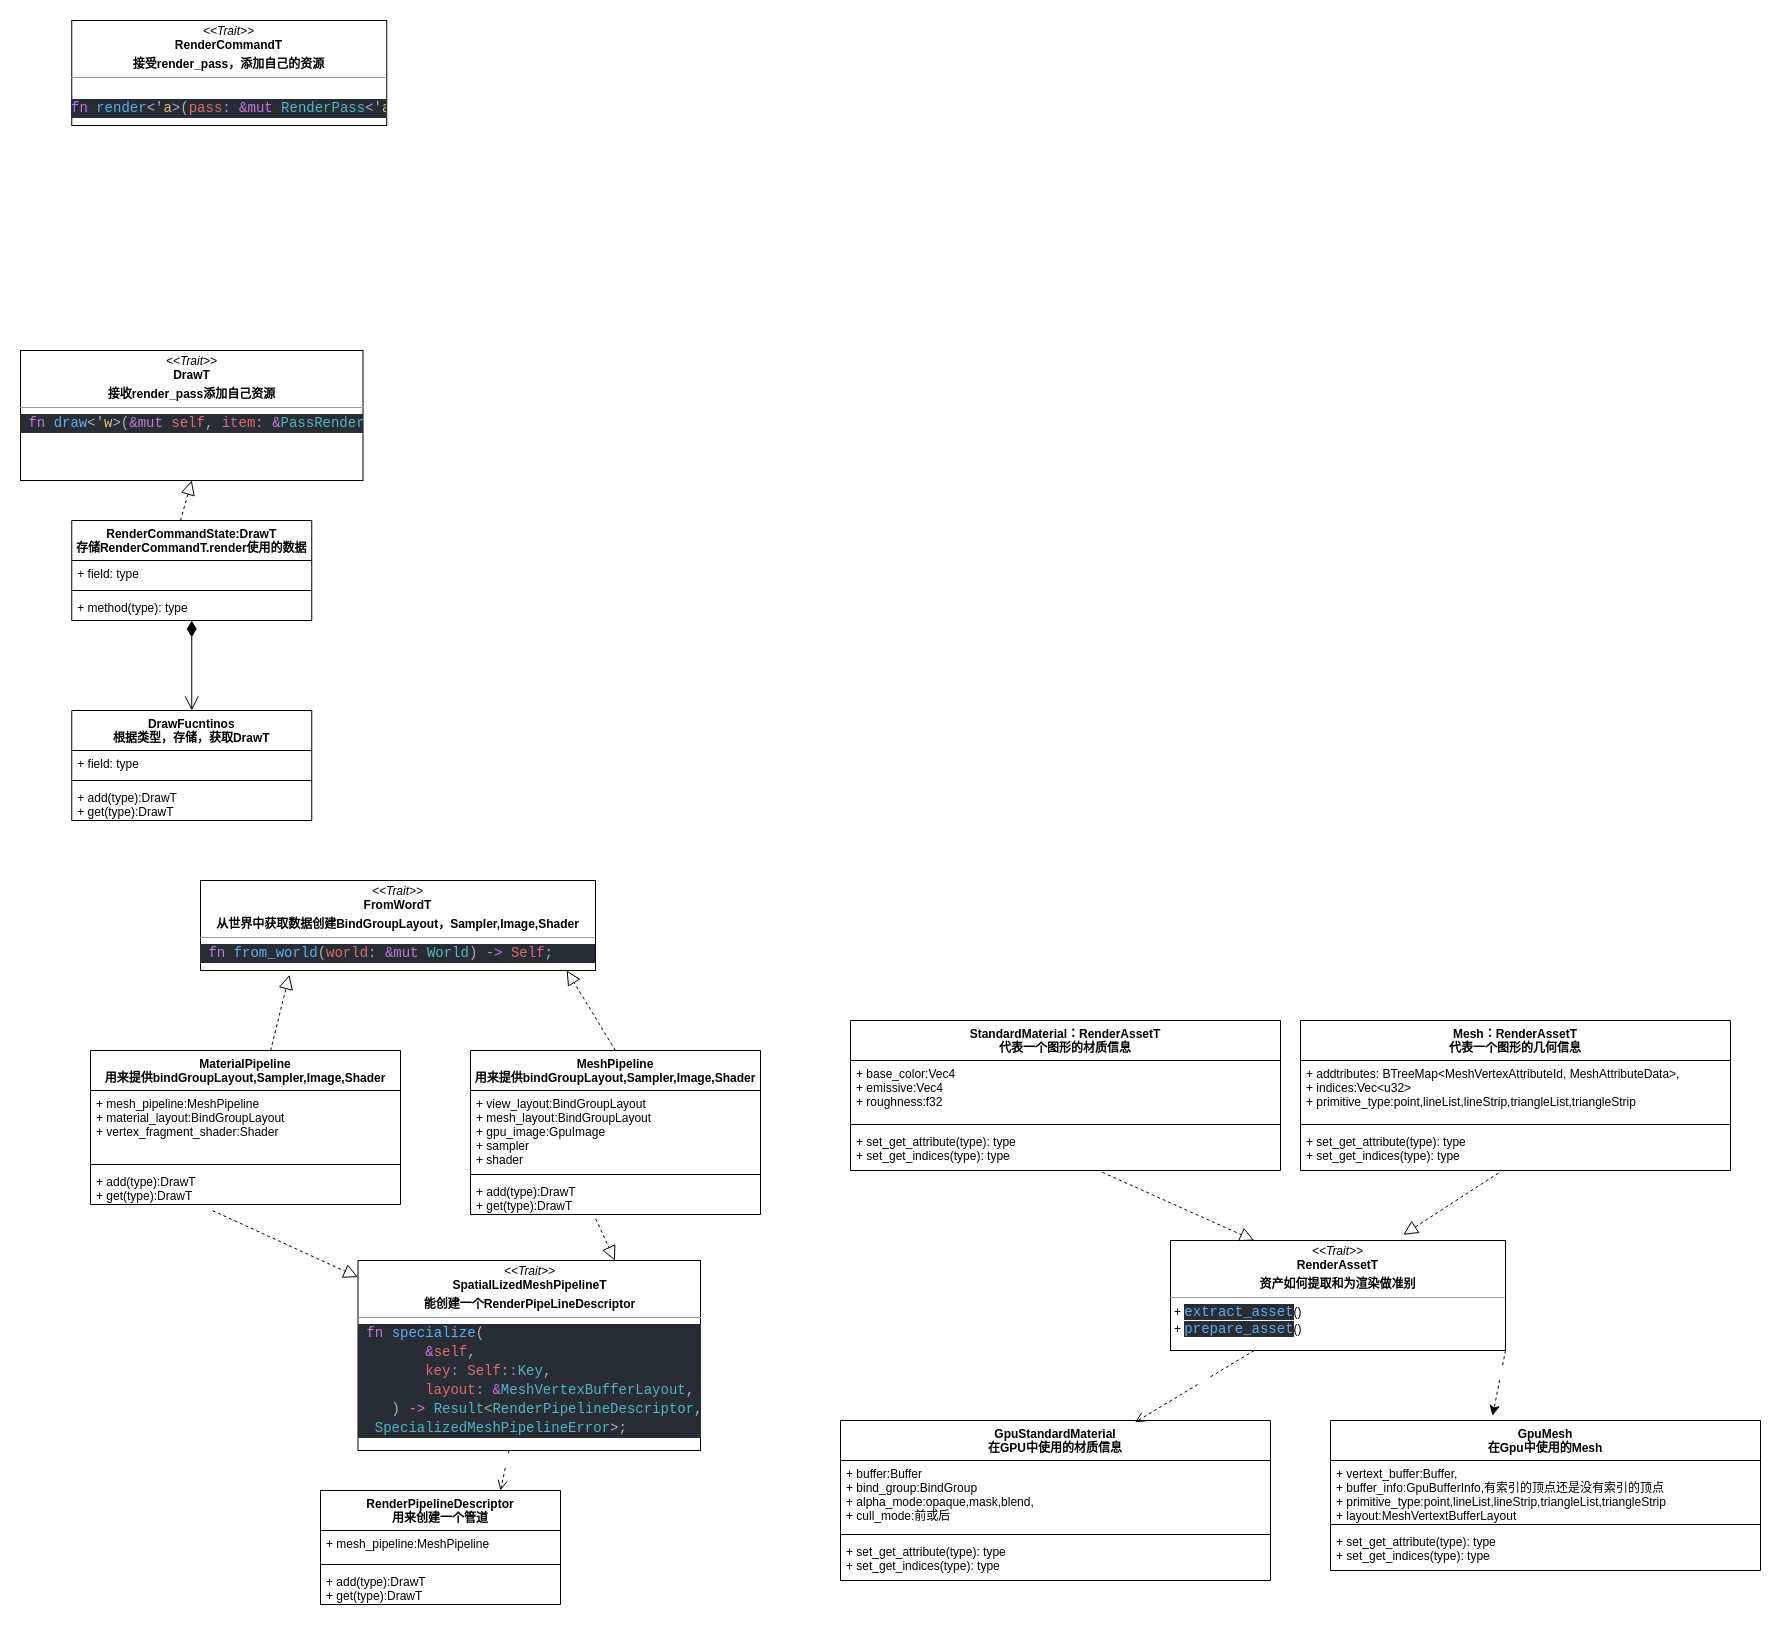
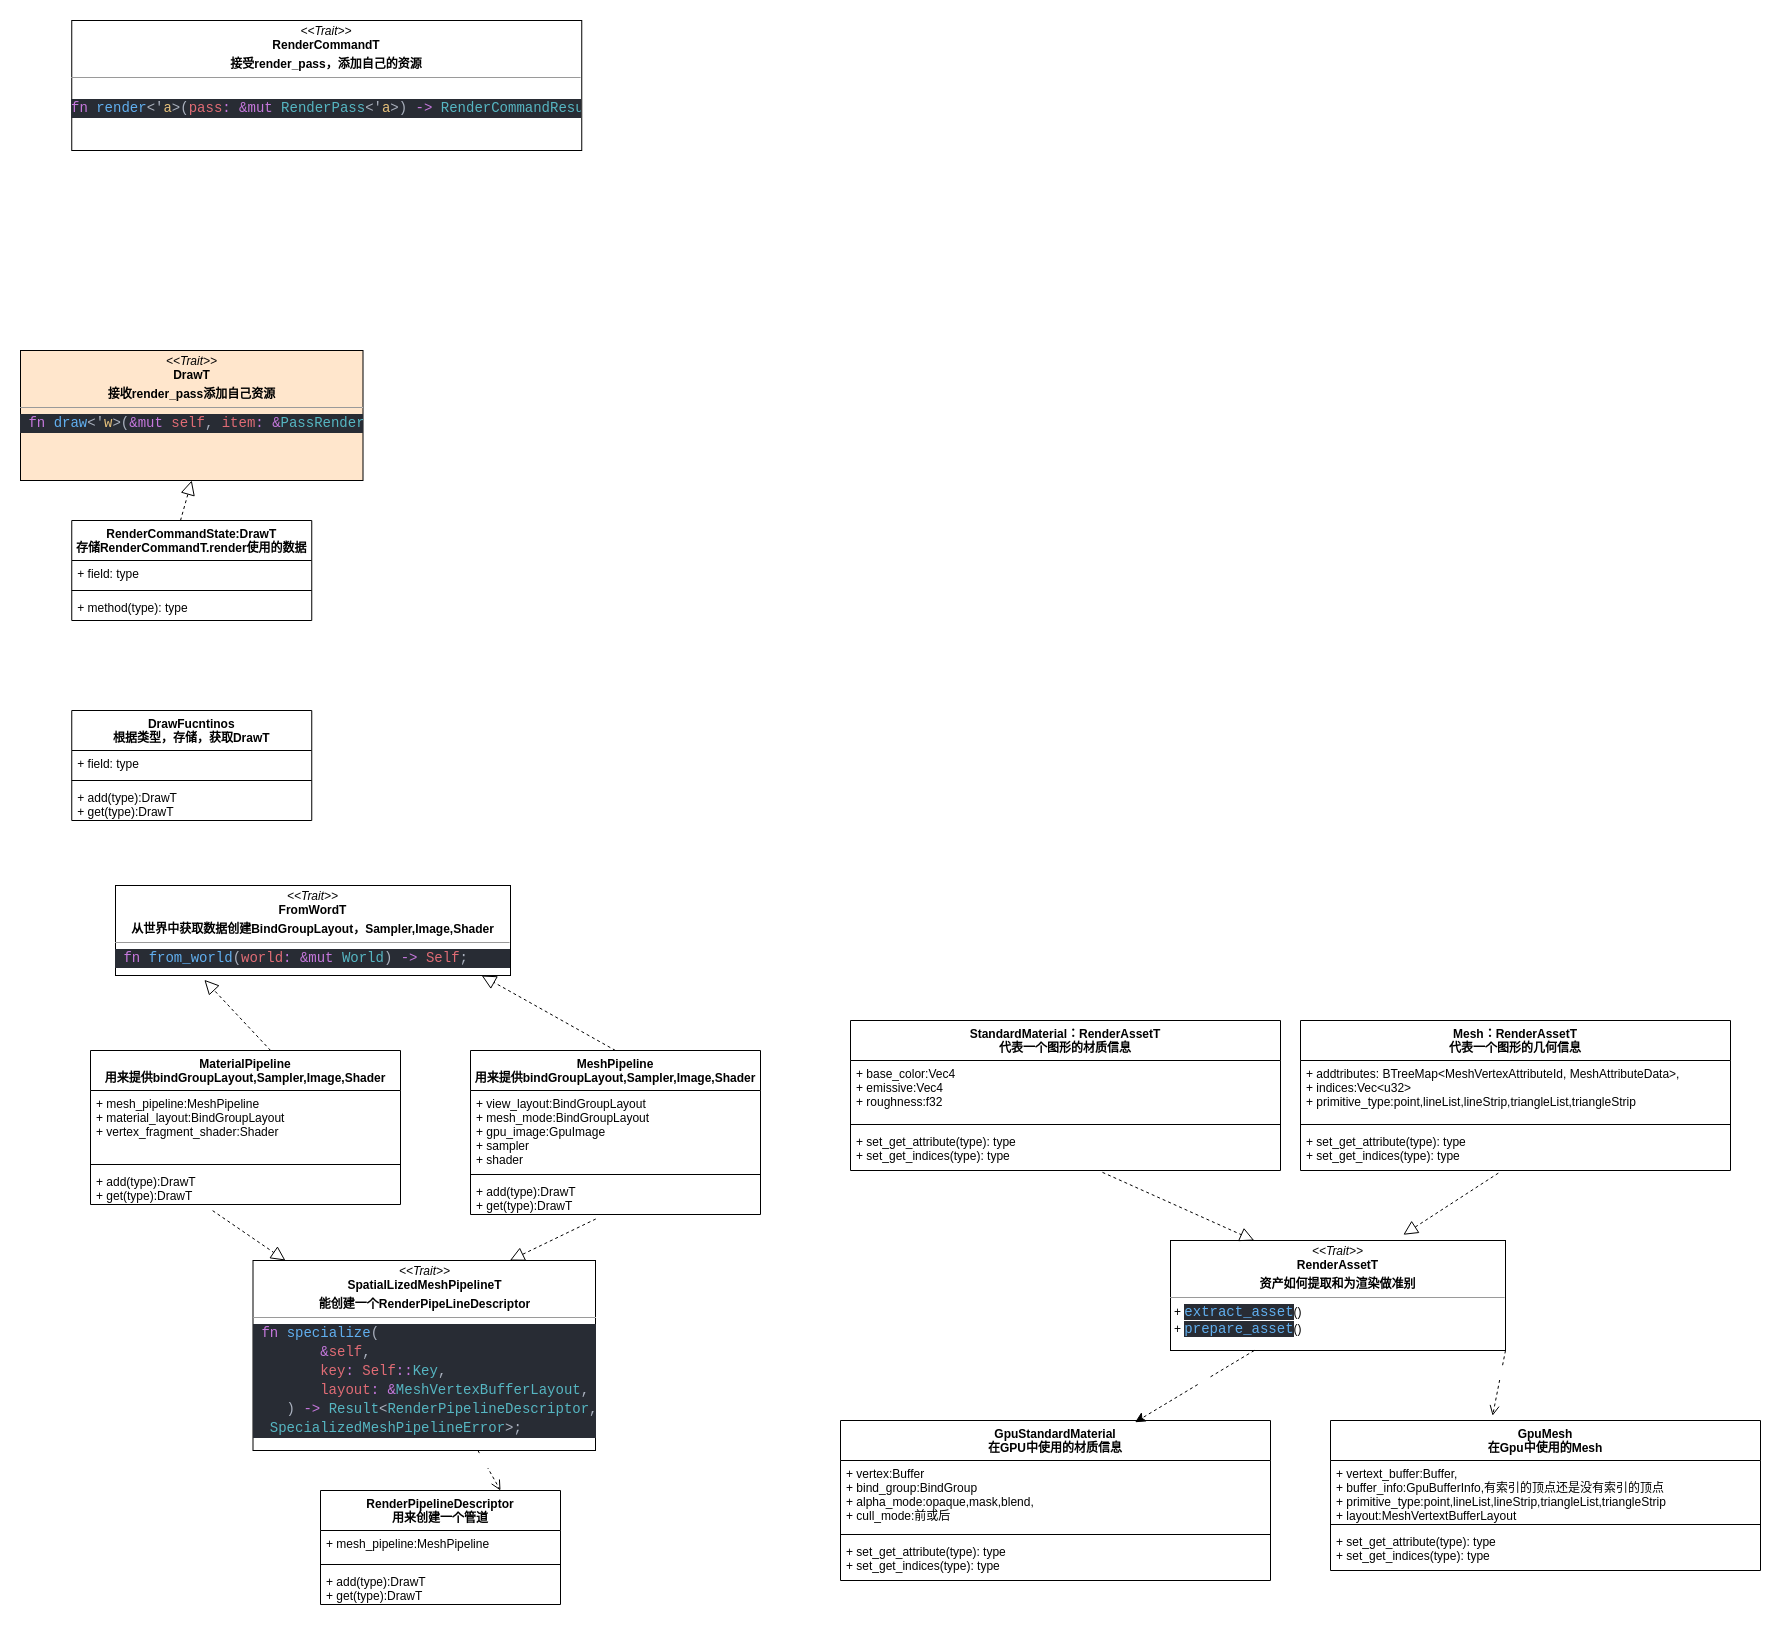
(229, 73) -> (327, 86)
(192, 416) -> (192, 416)
(192, 672) -> none
(398, 926) -> (313, 931)
(566, 1104) -> (566, 1104)
(529, 1356) -> (424, 1356)
(1495, 1406) -> (1494, 1409)
(1140, 1419) -> (1144, 1417)
(893, 1474) -> (893, 1474)
